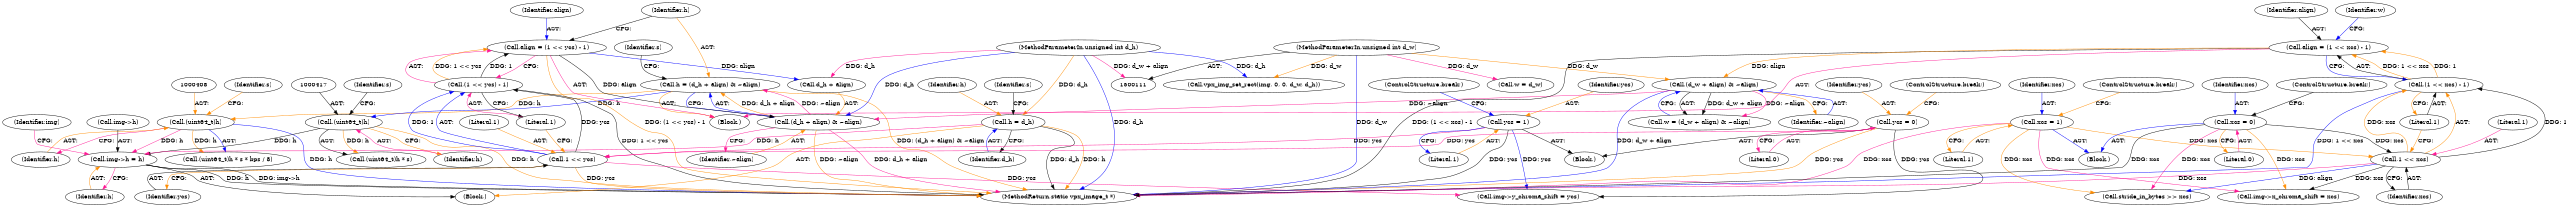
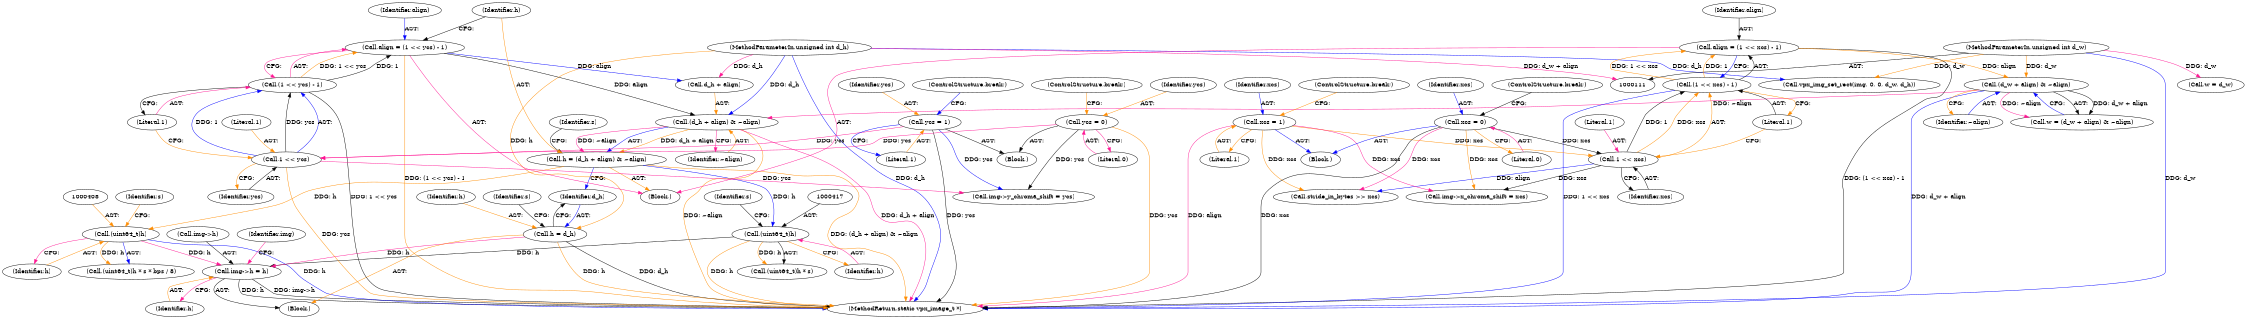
(2366, 10) -> none
(1073, 85) -> (522, 141)
(1133, 85) -> (1633, 85)
(720, 111) -> (589, 180)
(1878, 160) -> (1205, 216)
(1788, 186) -> none
